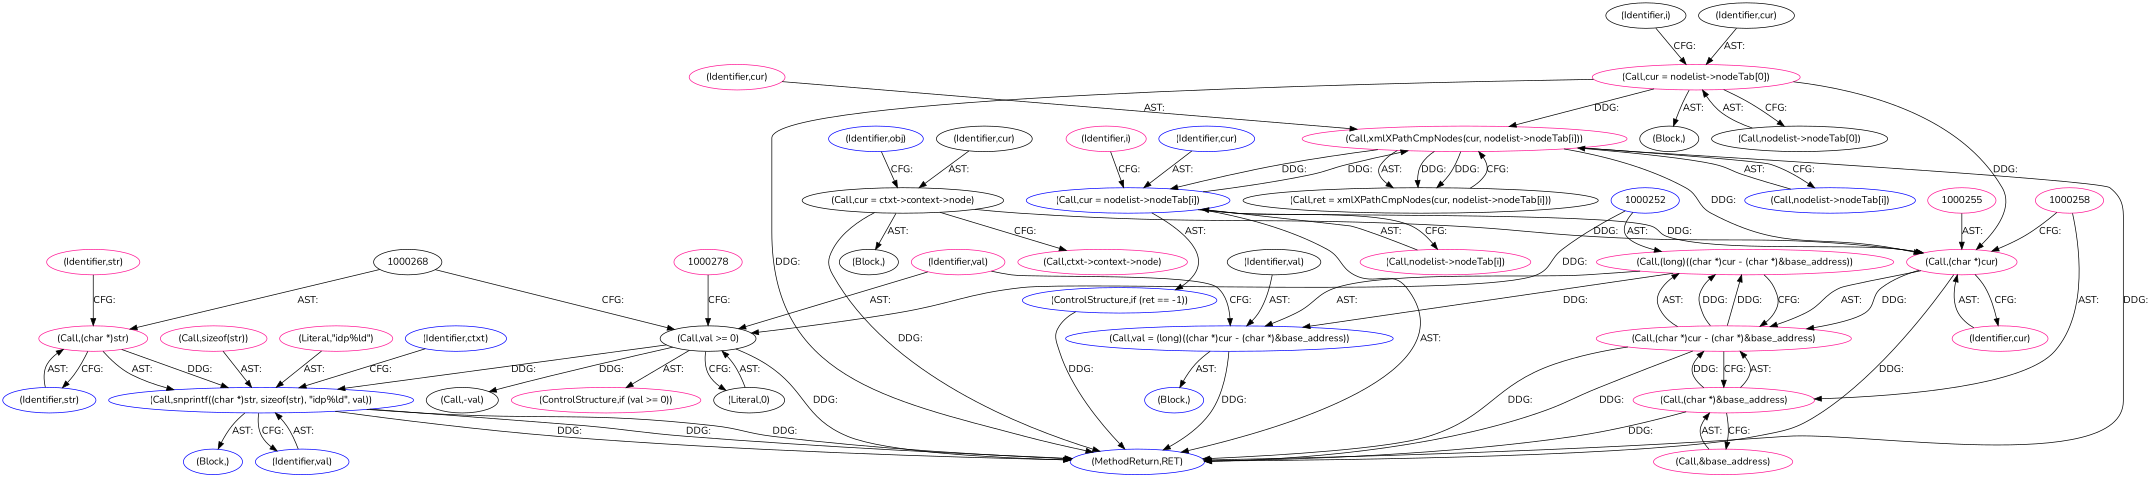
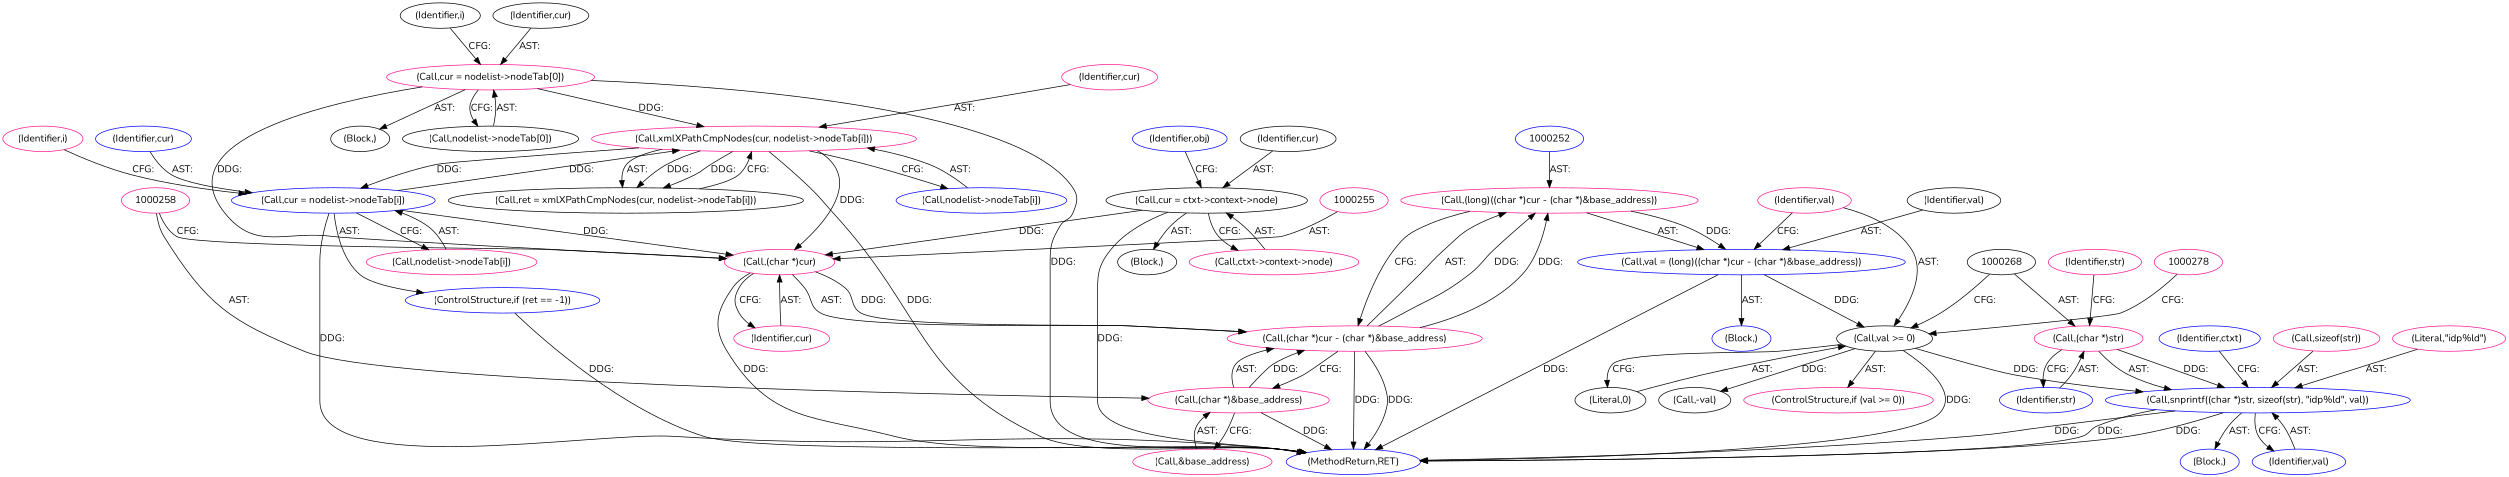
none -> (1250, 232)
(1224, 287) -> (1811, 299)
(1432, 339) -> (334, 339)
